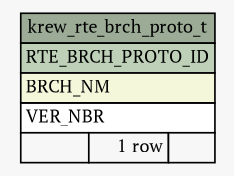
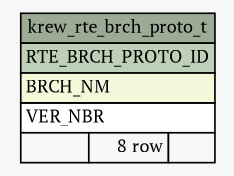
(140, 147) -> (140, 147)
